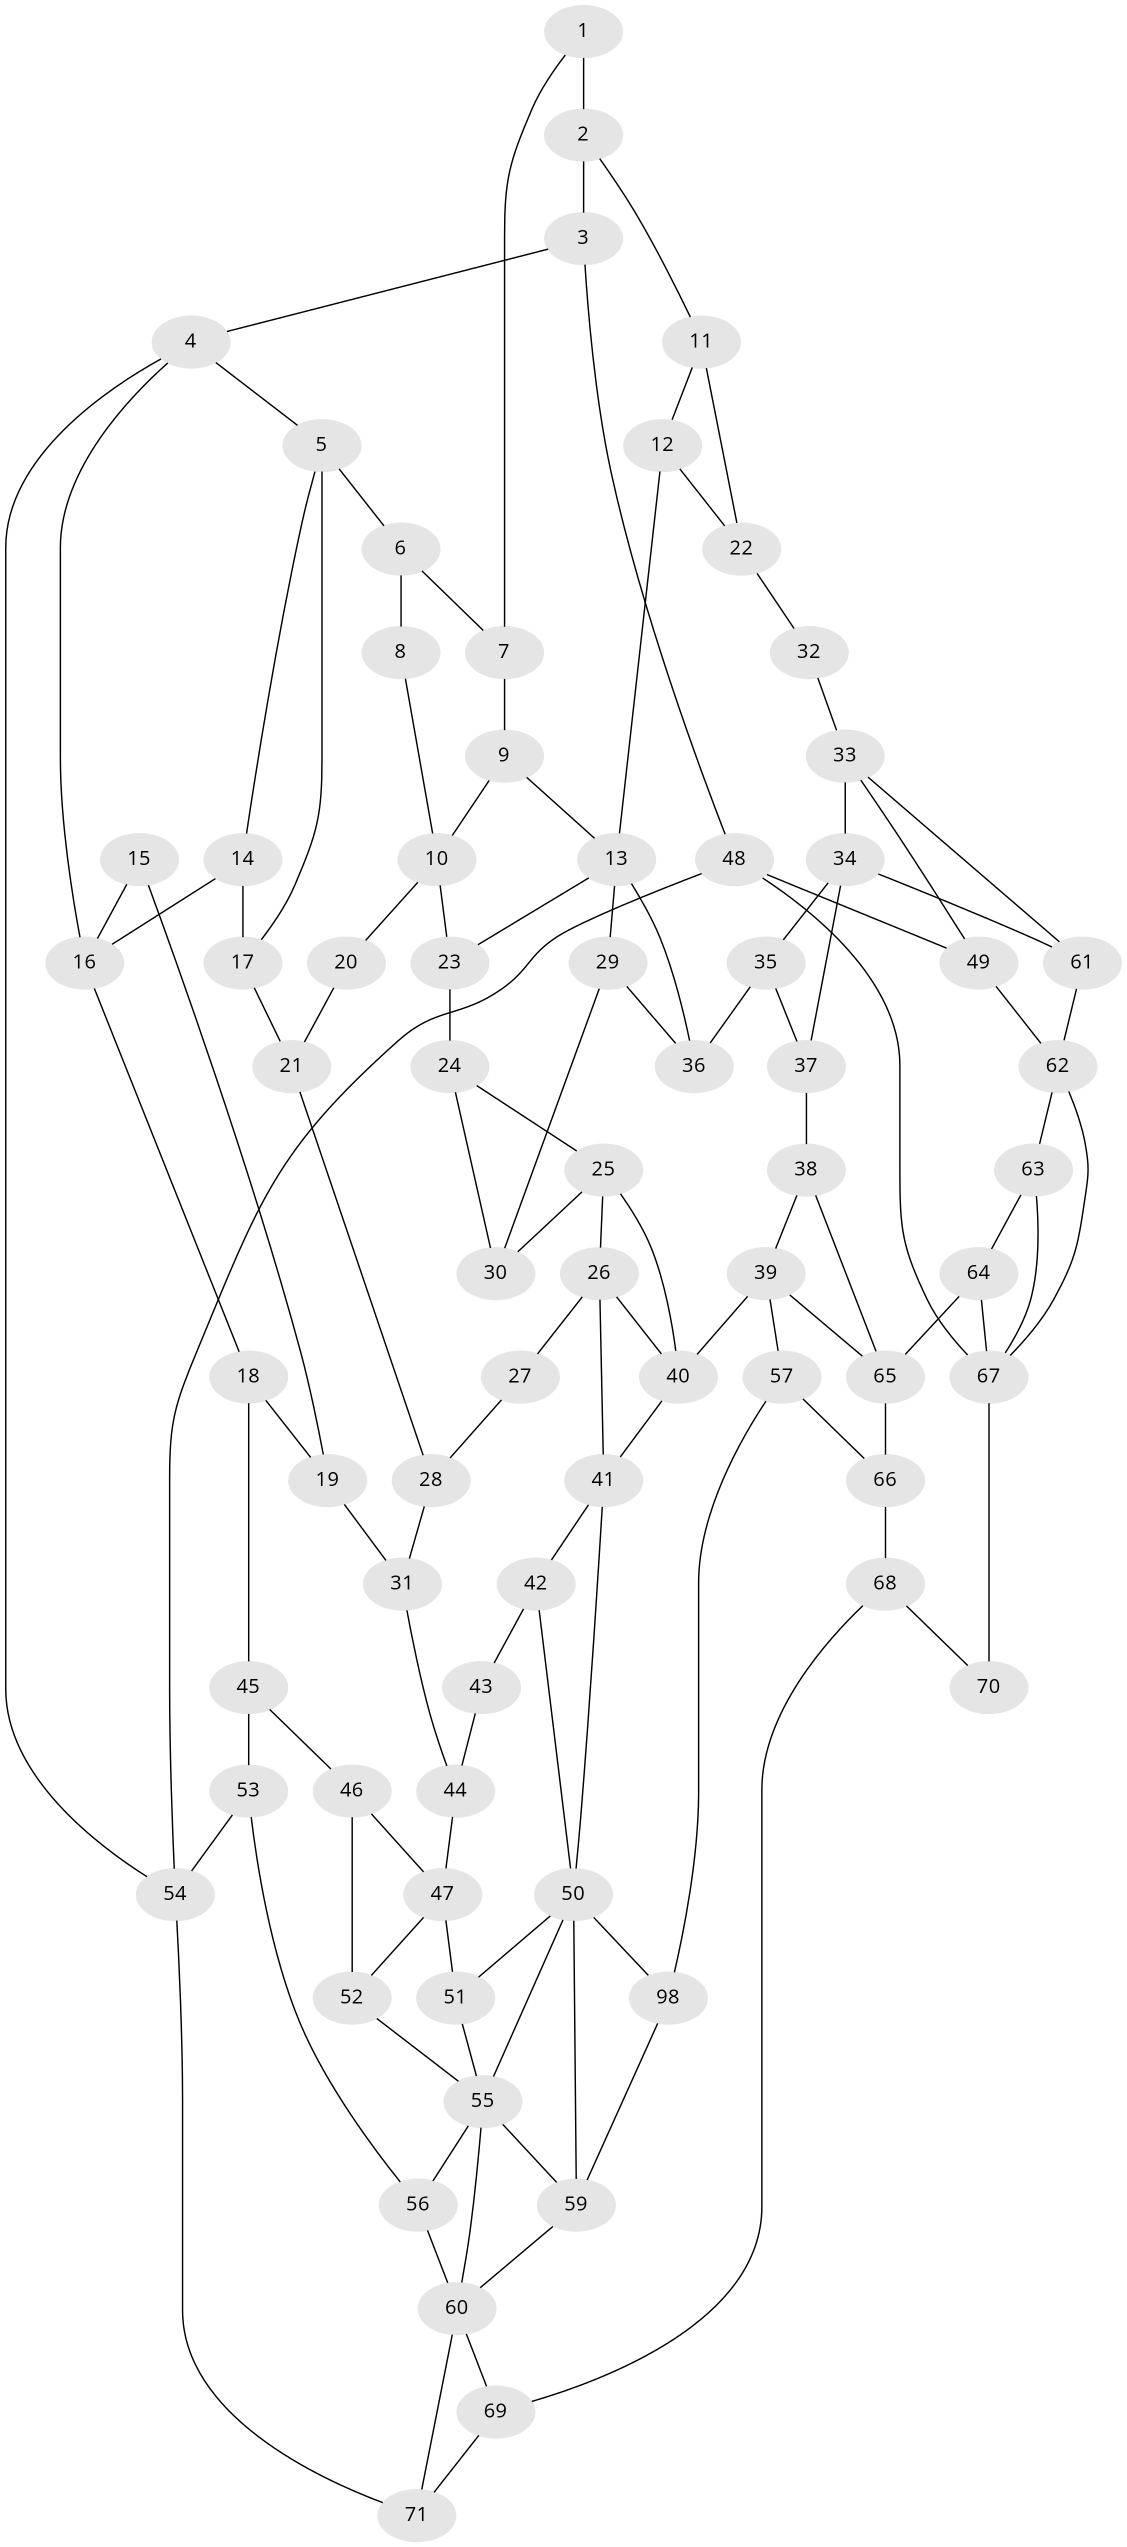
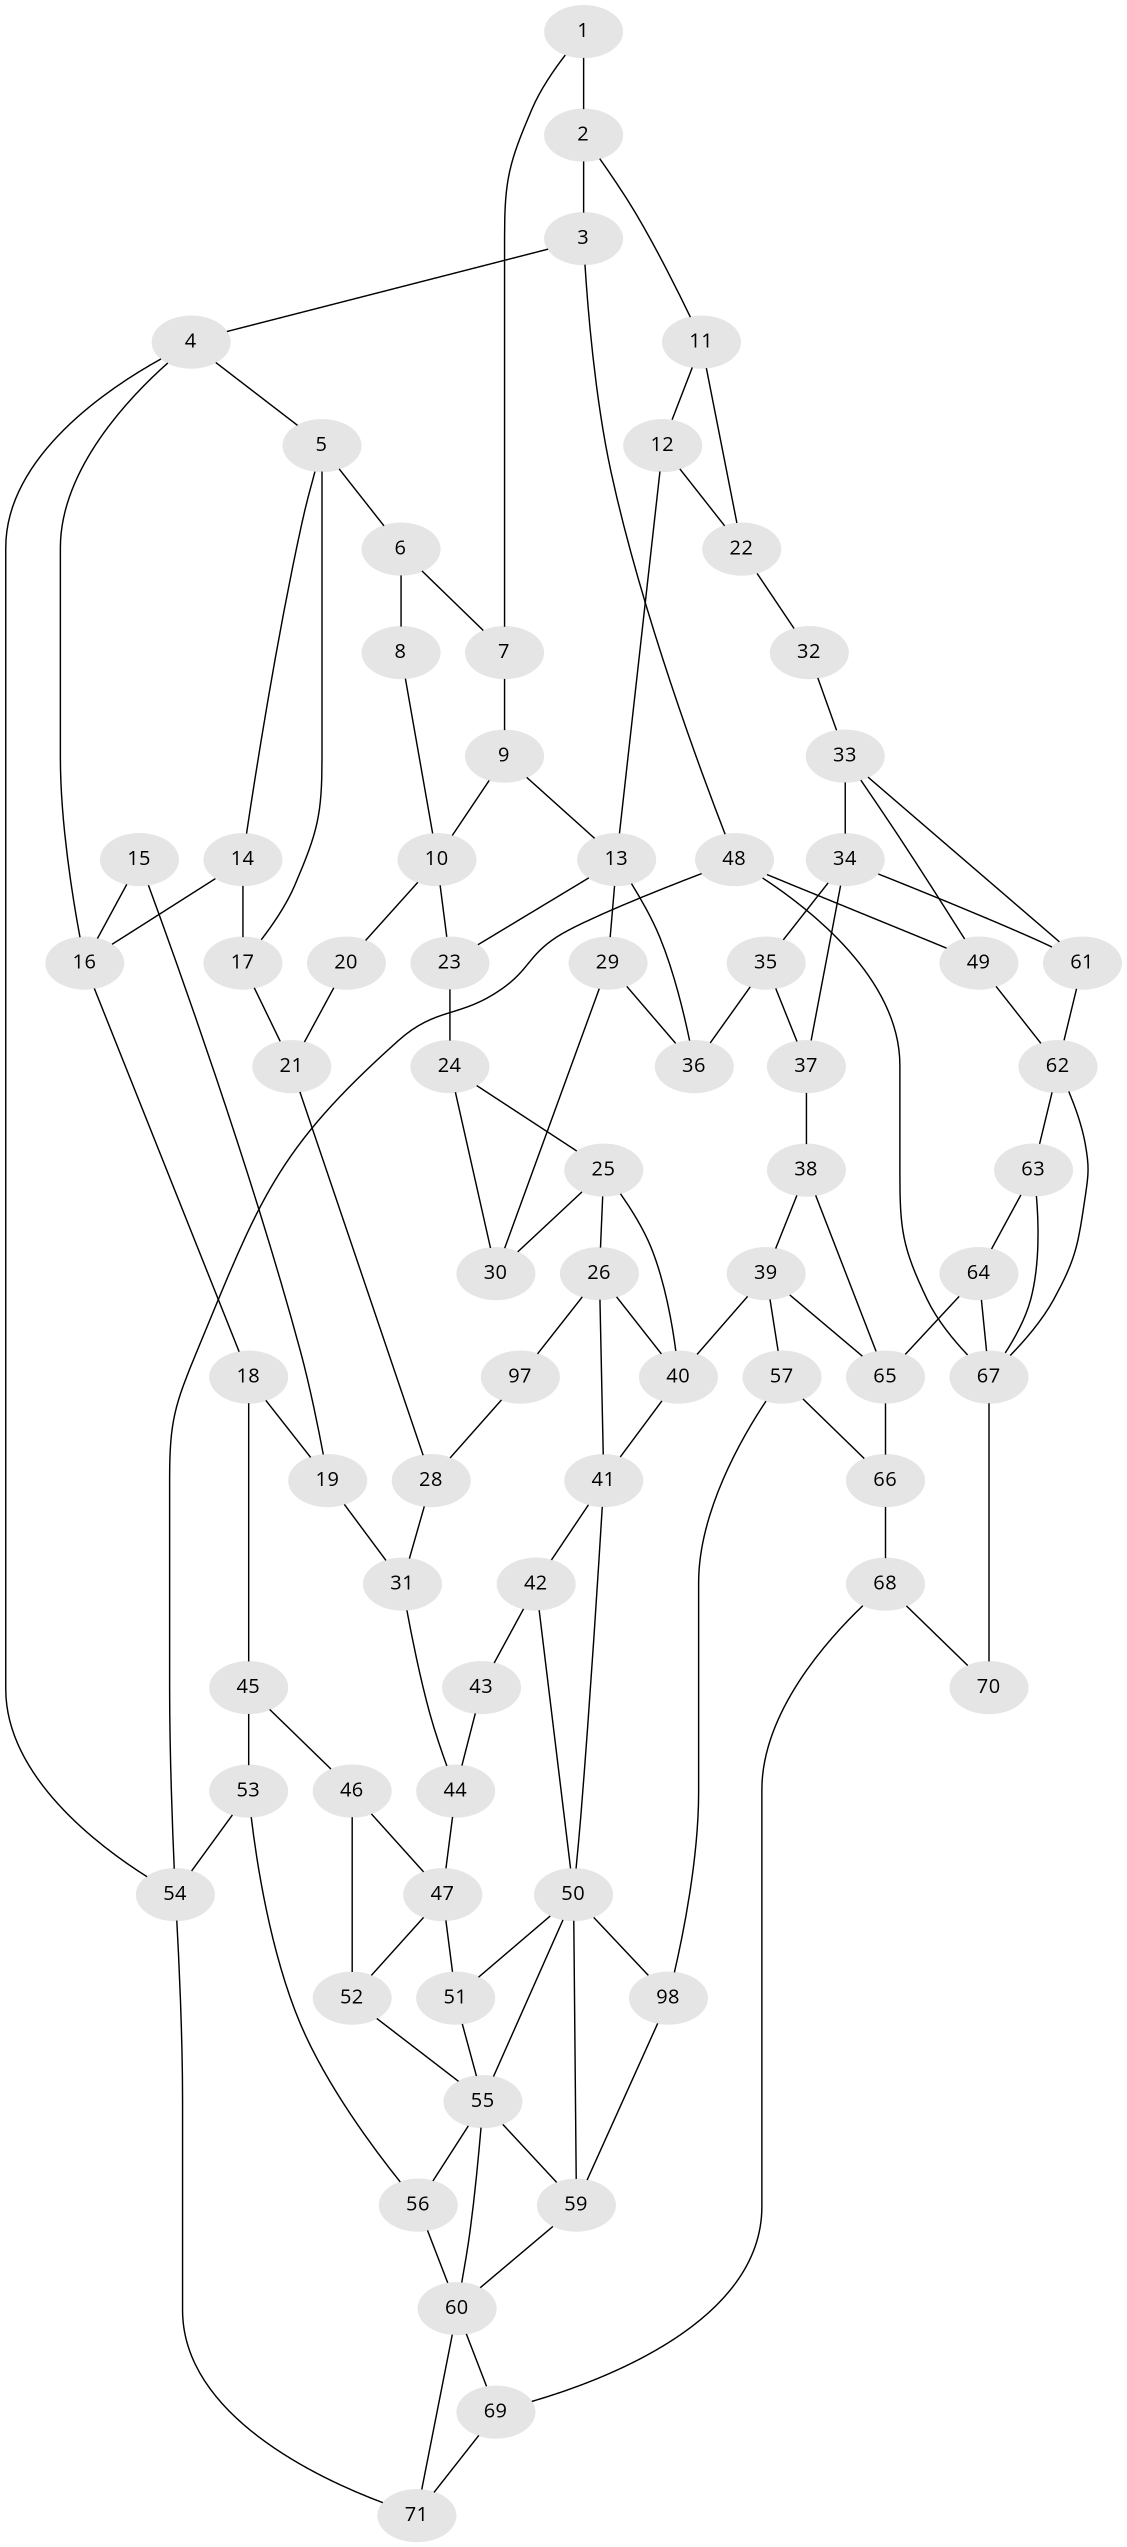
(520, 1377) -> (520, 1377)
